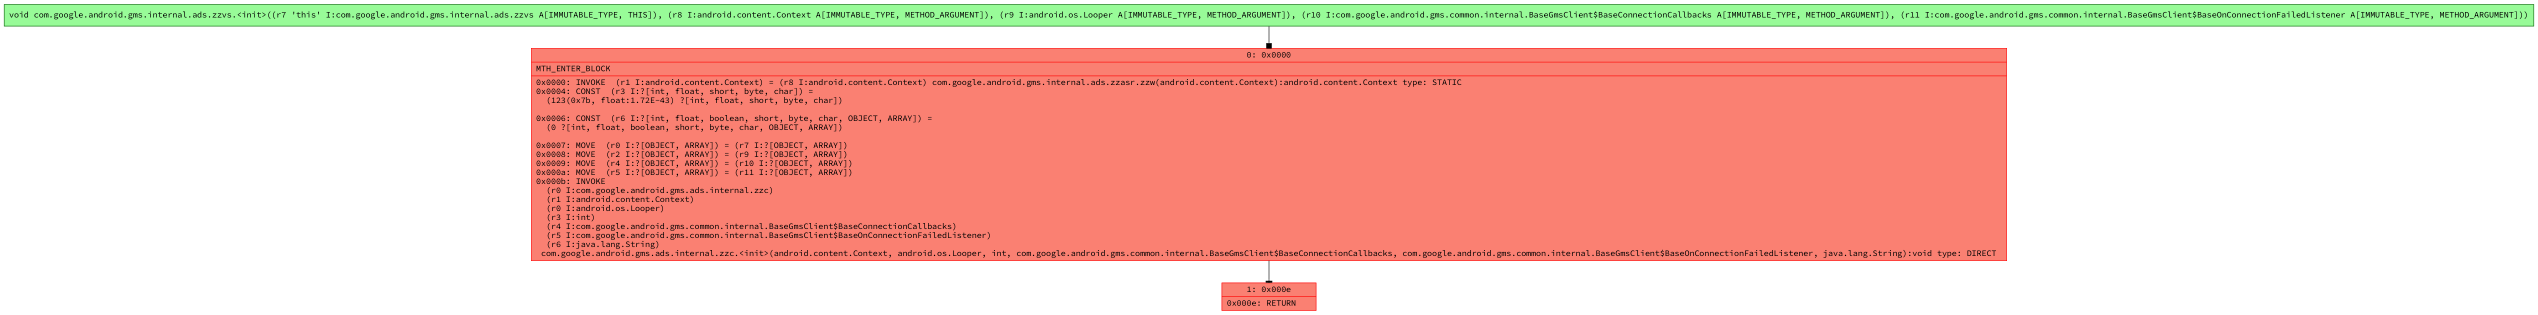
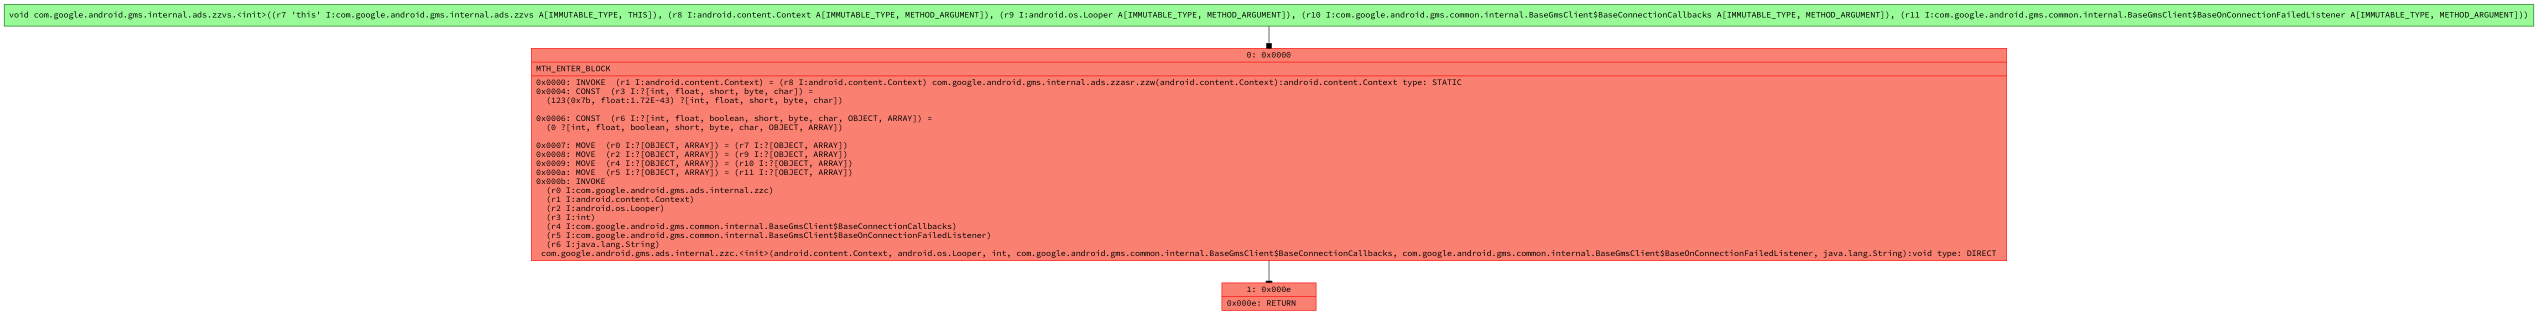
(601, 209) -> (601, 209)
